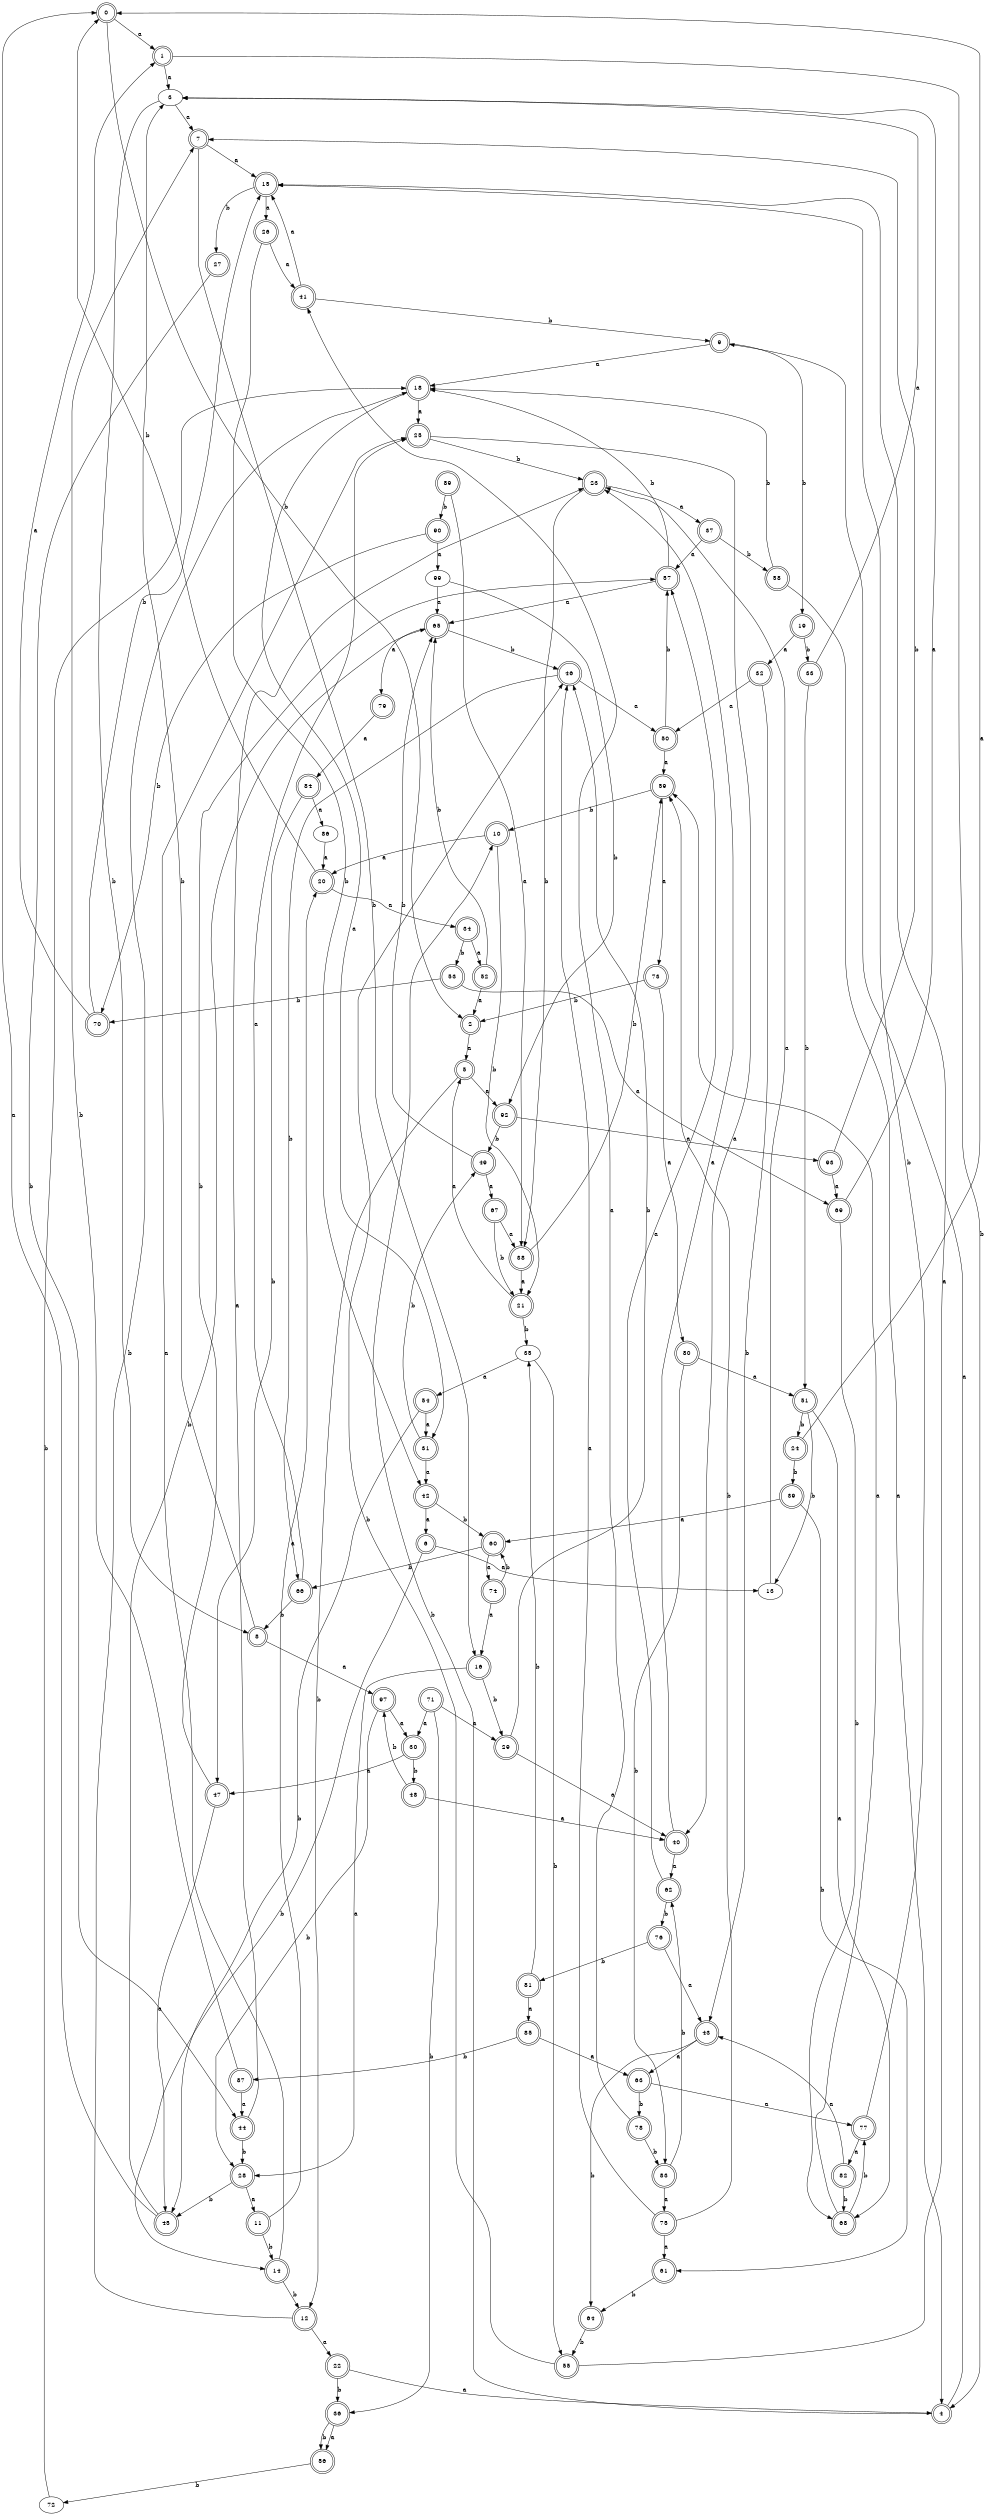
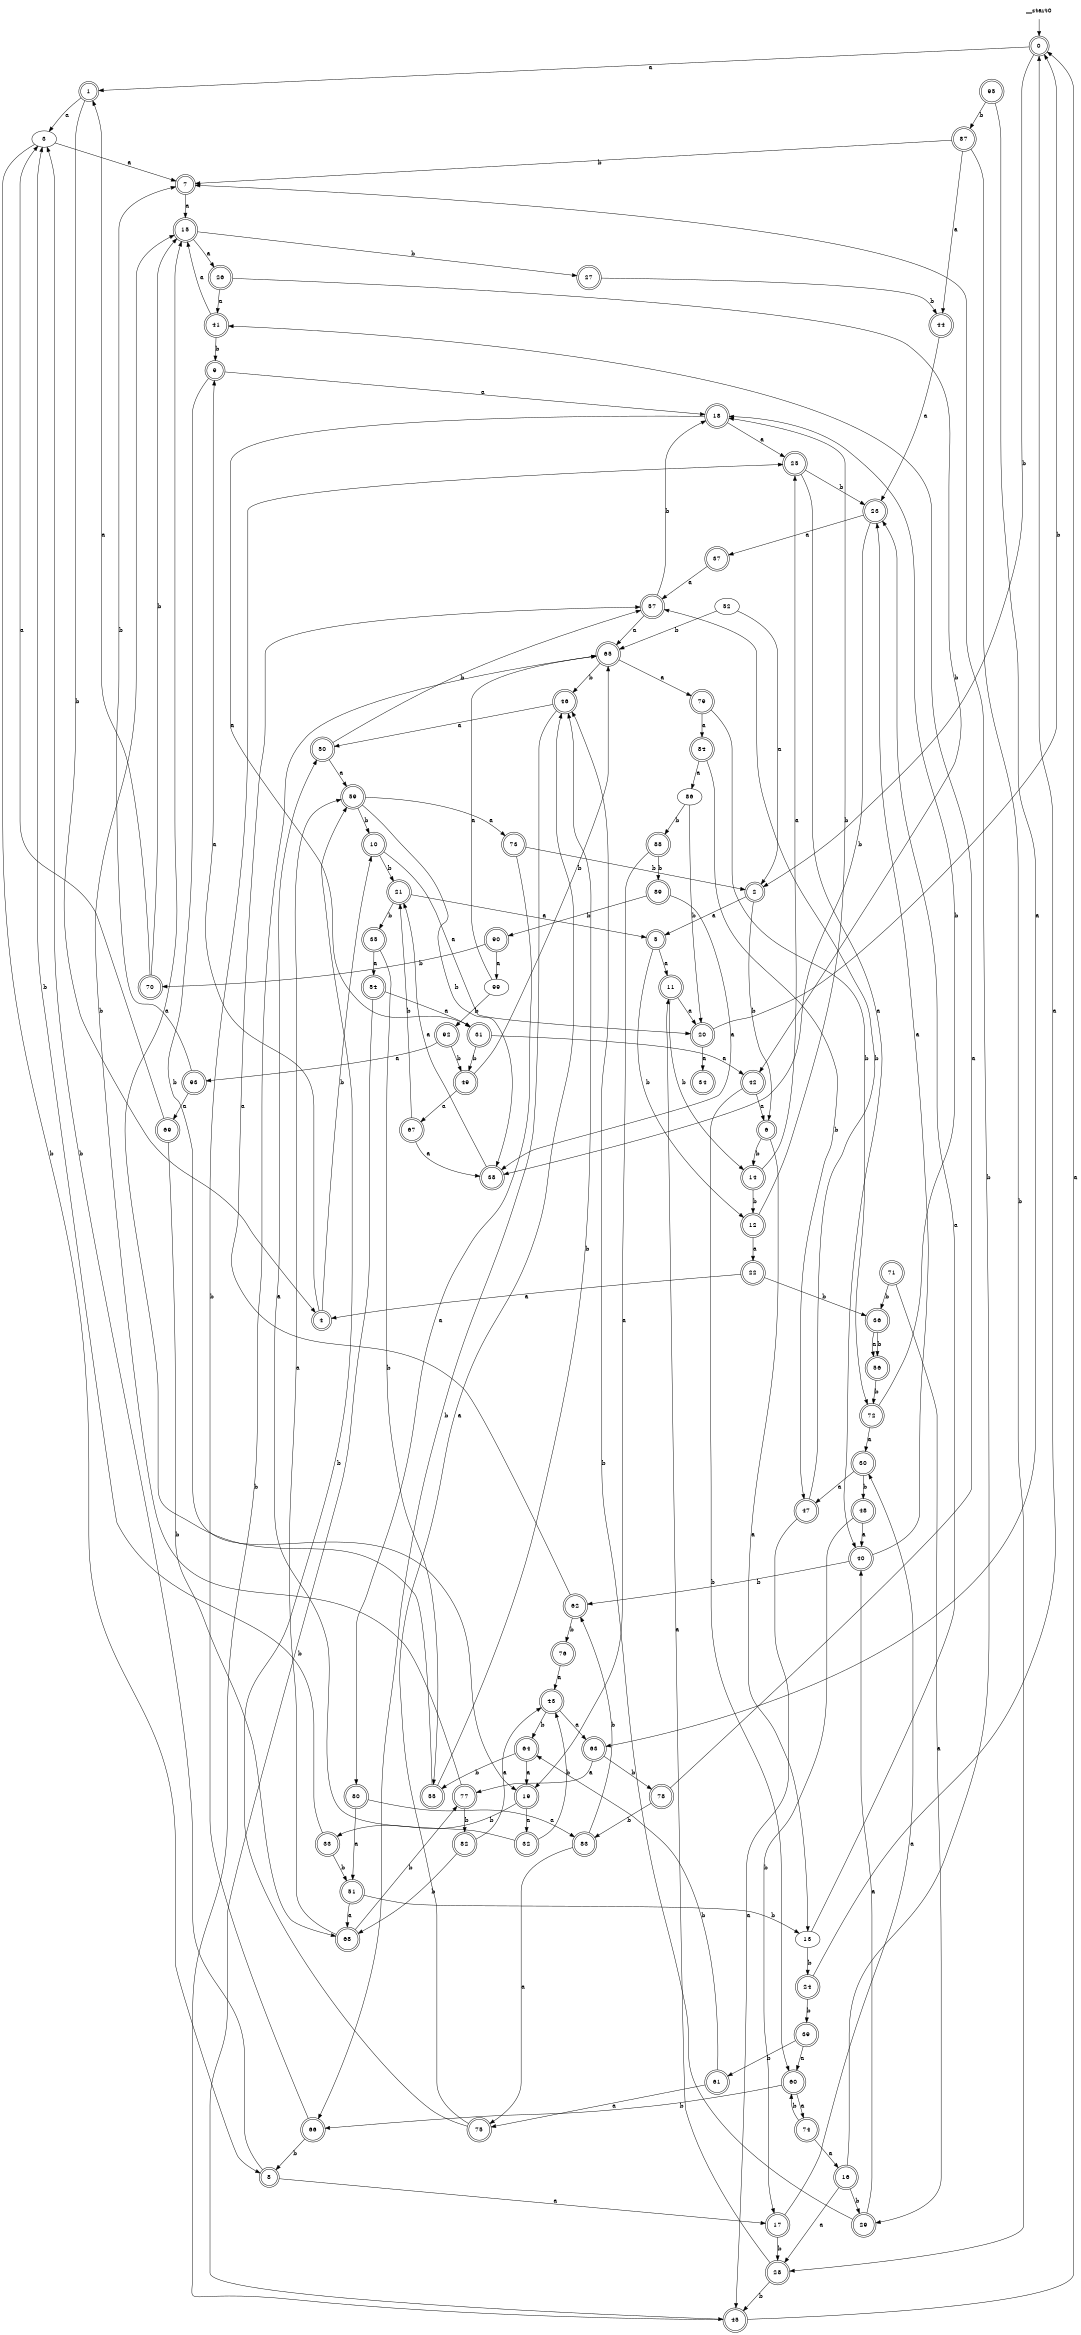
none -> (1039, 11)
(918, 388) -> (46, 987)
(777, 578) -> none
none -> (658, 844)
(326, 858) -> (694, 916)
(372, 895) -> (984, 857)
(475, 951) -> none
(452, 977) -> none
(485, 977) -> (727, 606)
none -> (752, 1010)
none -> (863, 1022)
(256, 1024) -> (212, 1297)
(630, 1039) -> (448, 981)
(482, 1090) -> (662, 960)
(528, 1353) -> (374, 940)
(801, 1422) -> (808, 1959)
(384, 1700) -> (778, 2225)
(423, 1721) -> (868, 1437)
none -> (527, 1770)
(636, 1771) -> (552, 1820)
(675, 1866) -> (759, 1582)
(528, 1985) -> none
(528, 2033) -> (992, 91)
(242, 2150) -> (1018, 1303)
(857, 2152) -> (467, 1820)
(664, 2245) -> (600, 2106)
(51, 2505) -> (872, 1416)
